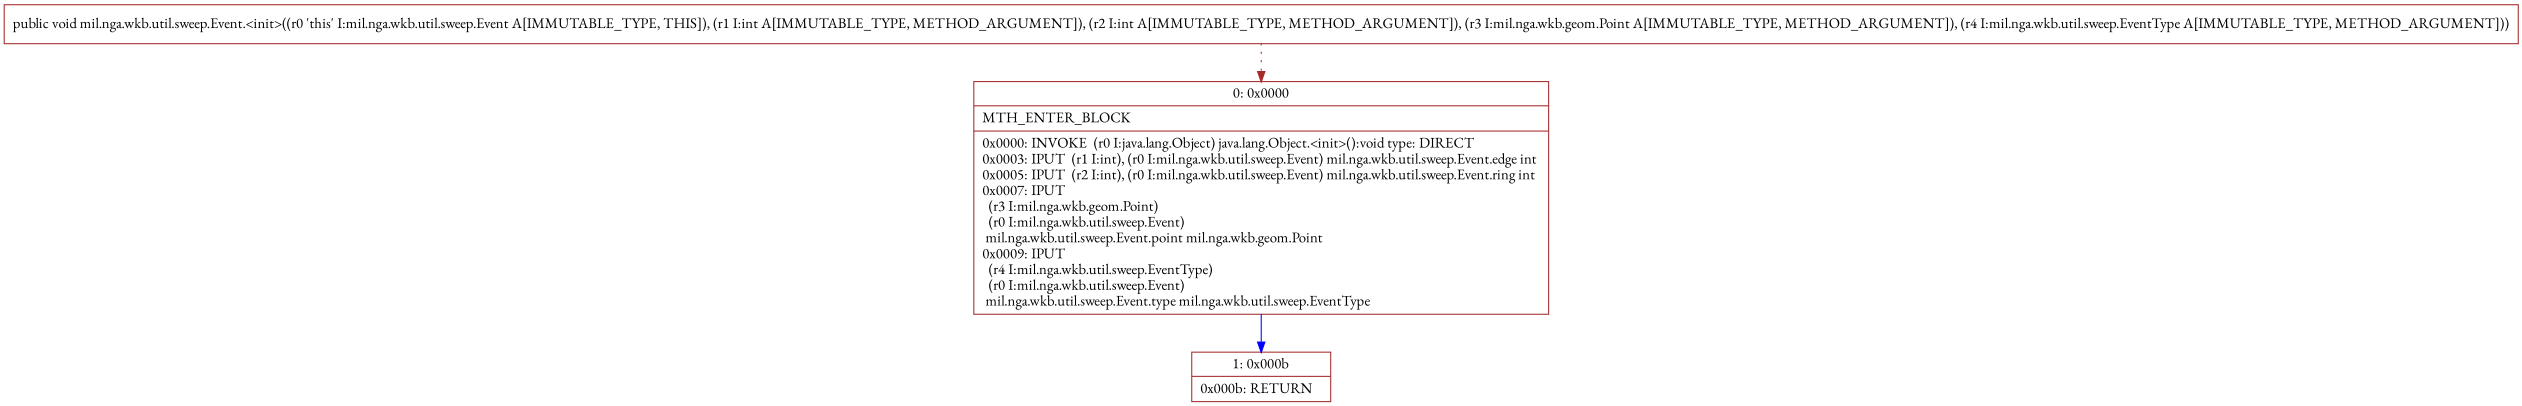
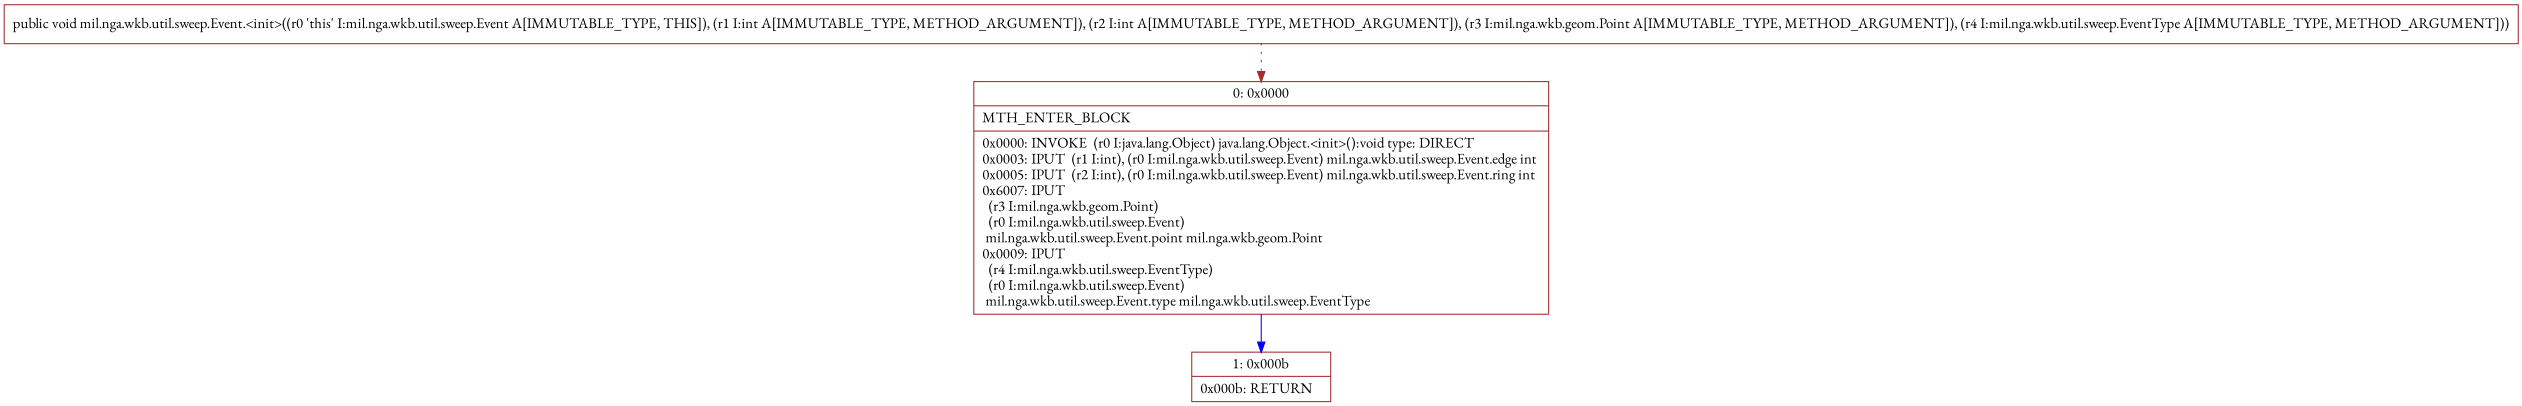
(1027, 191) -> (1027, 191)
